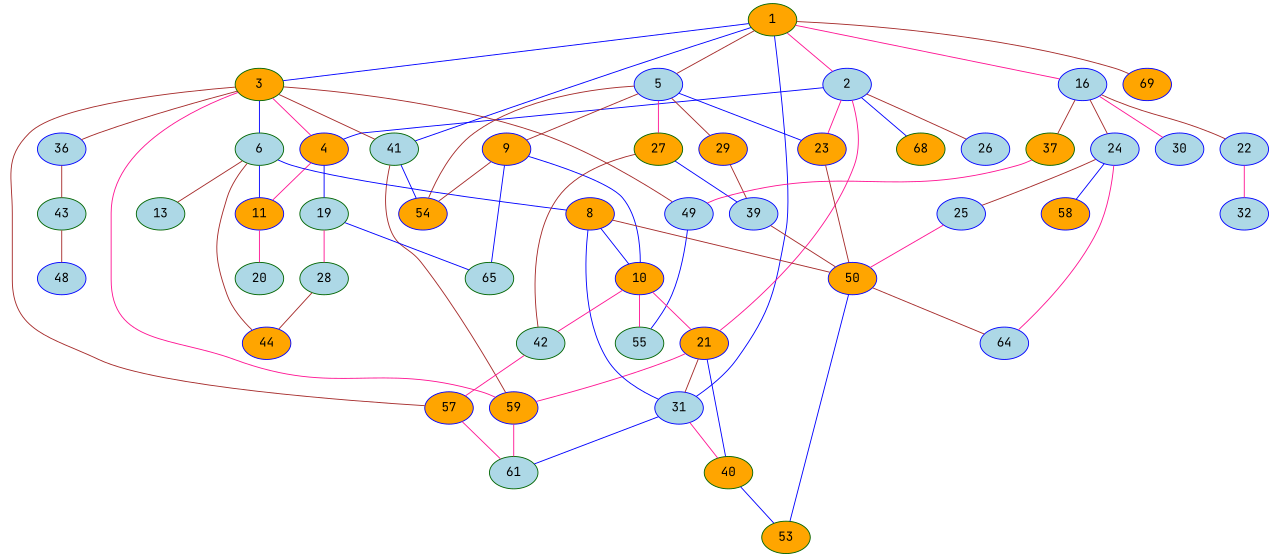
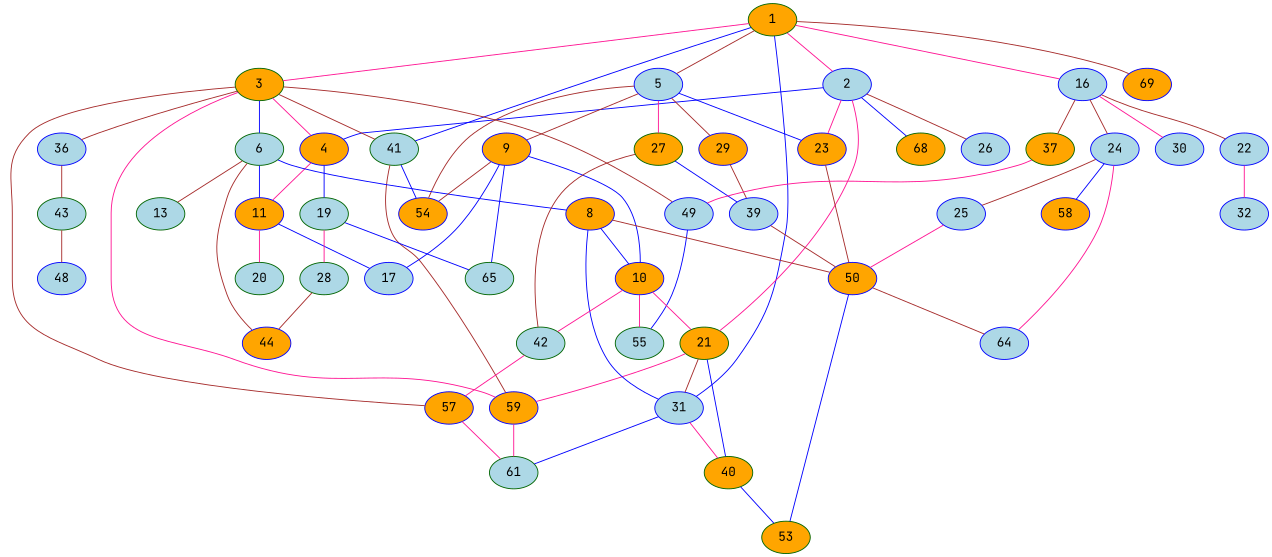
(516, 52) -> (516, 52)
none -> (389, 279)
(704, 343) -> (704, 343)
